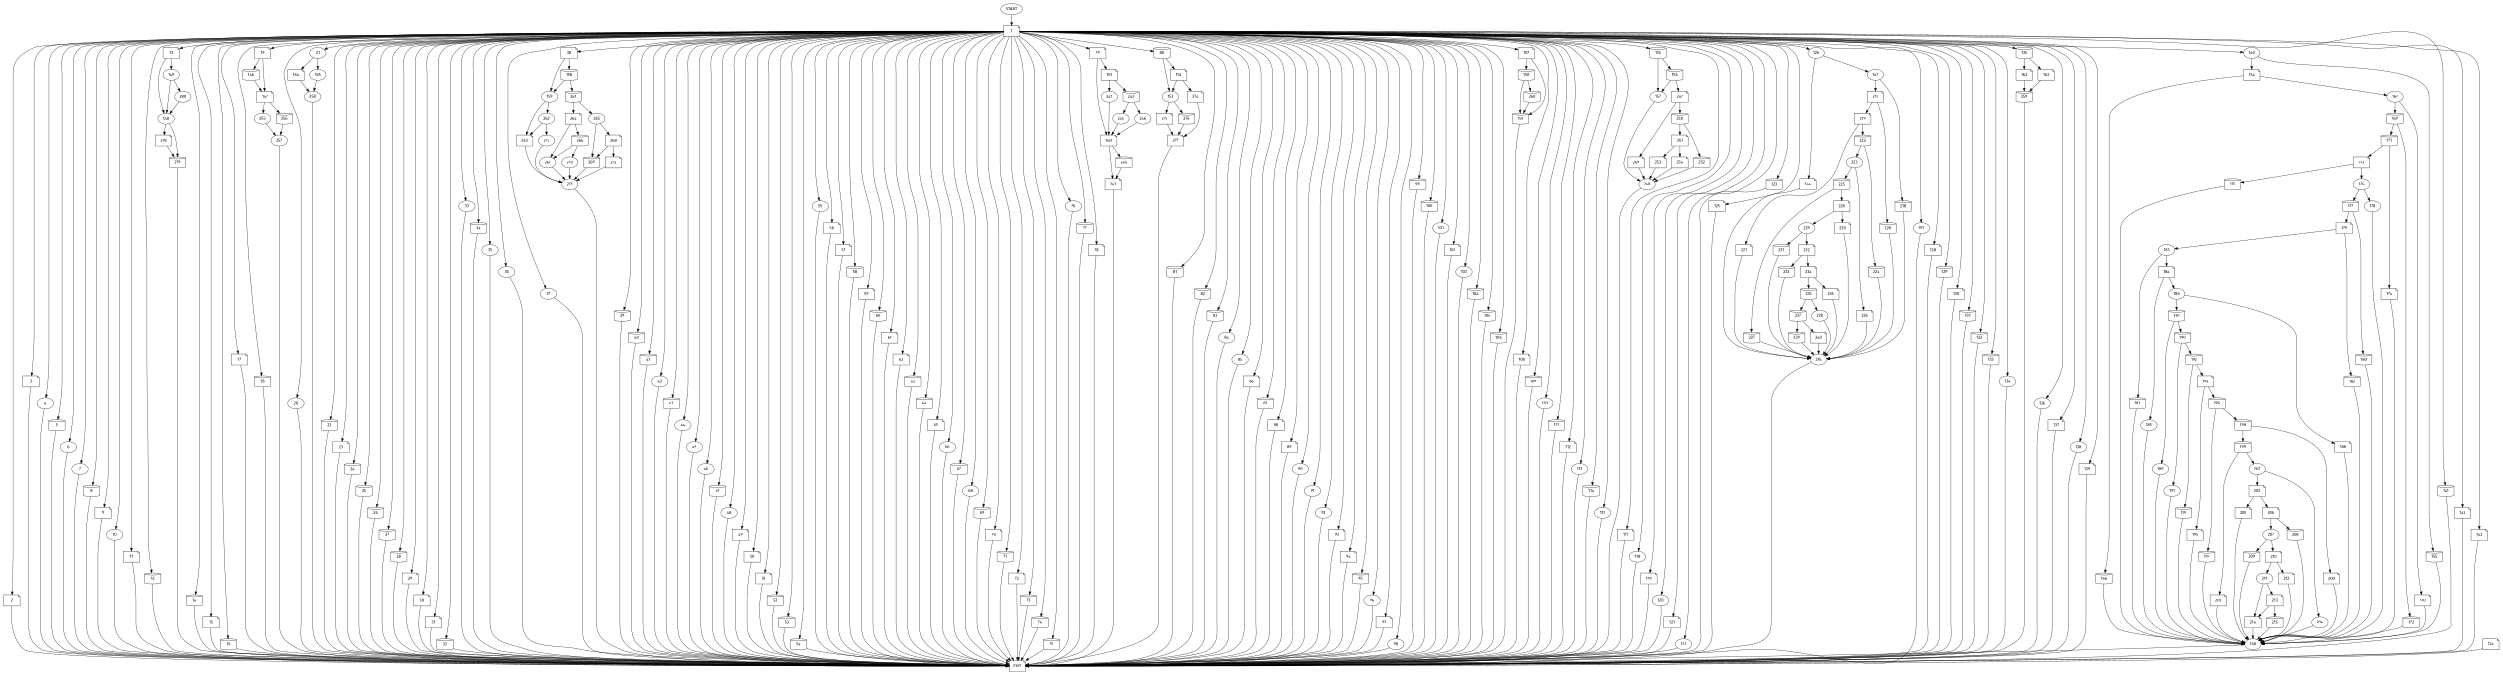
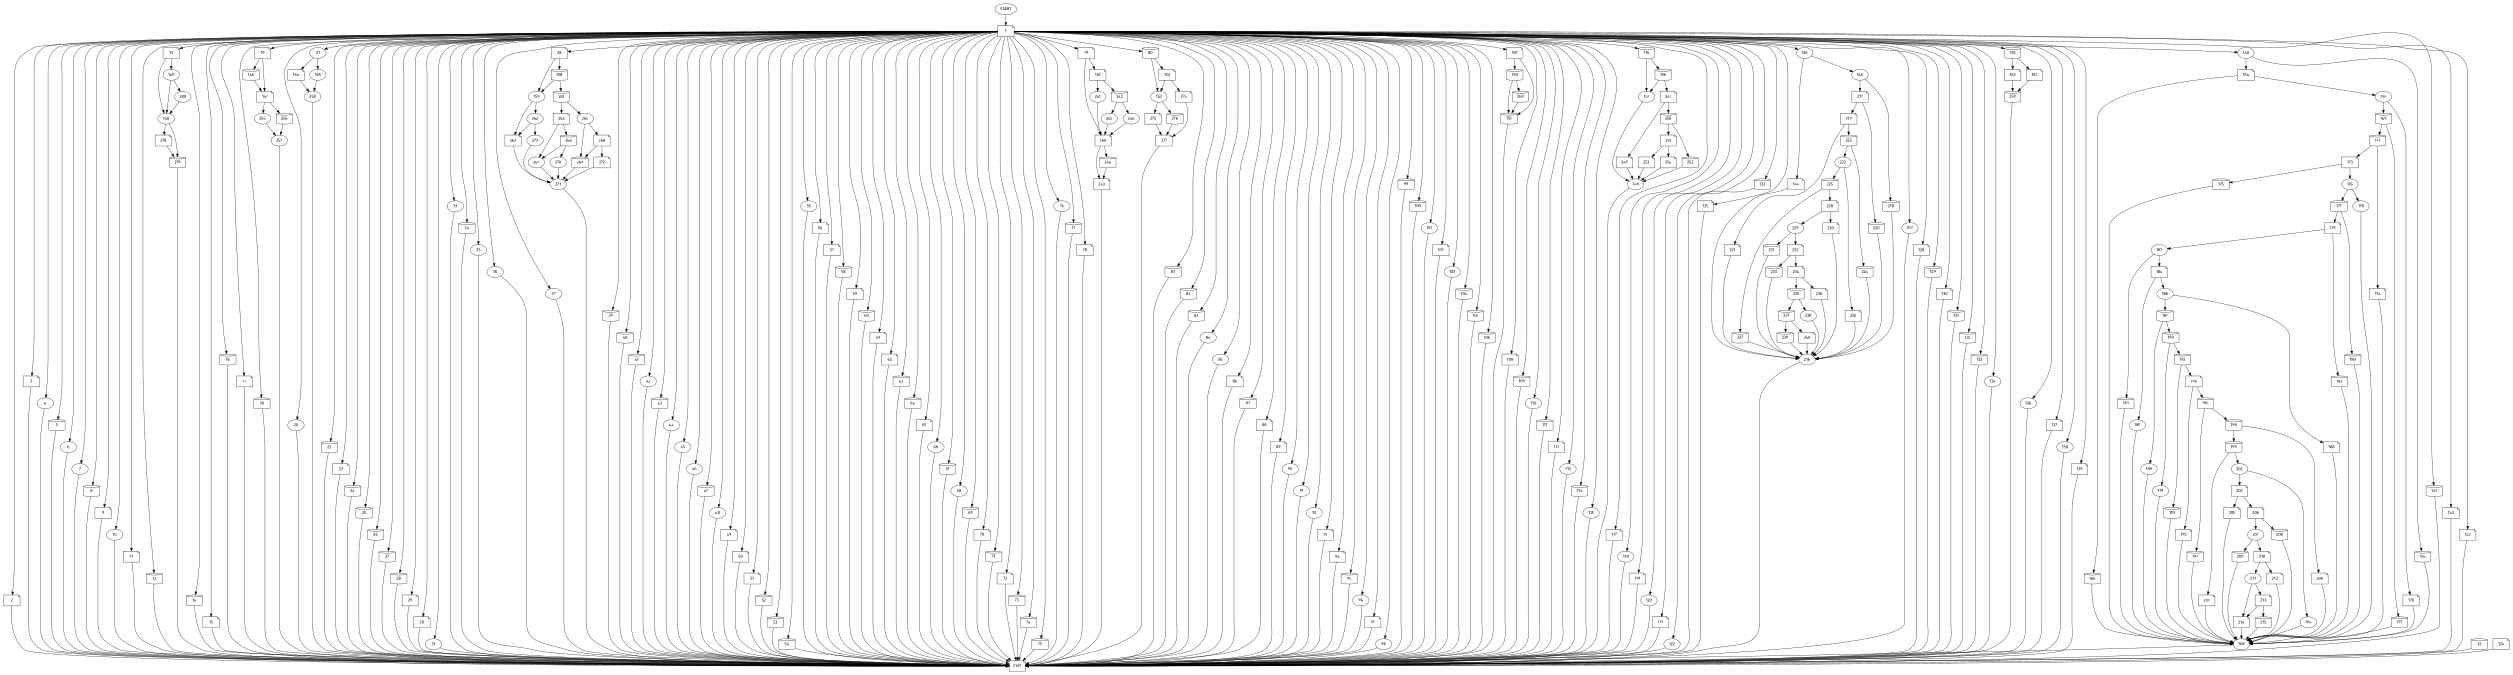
(450, 68) -> none
(433, 622) -> (433, 644)
